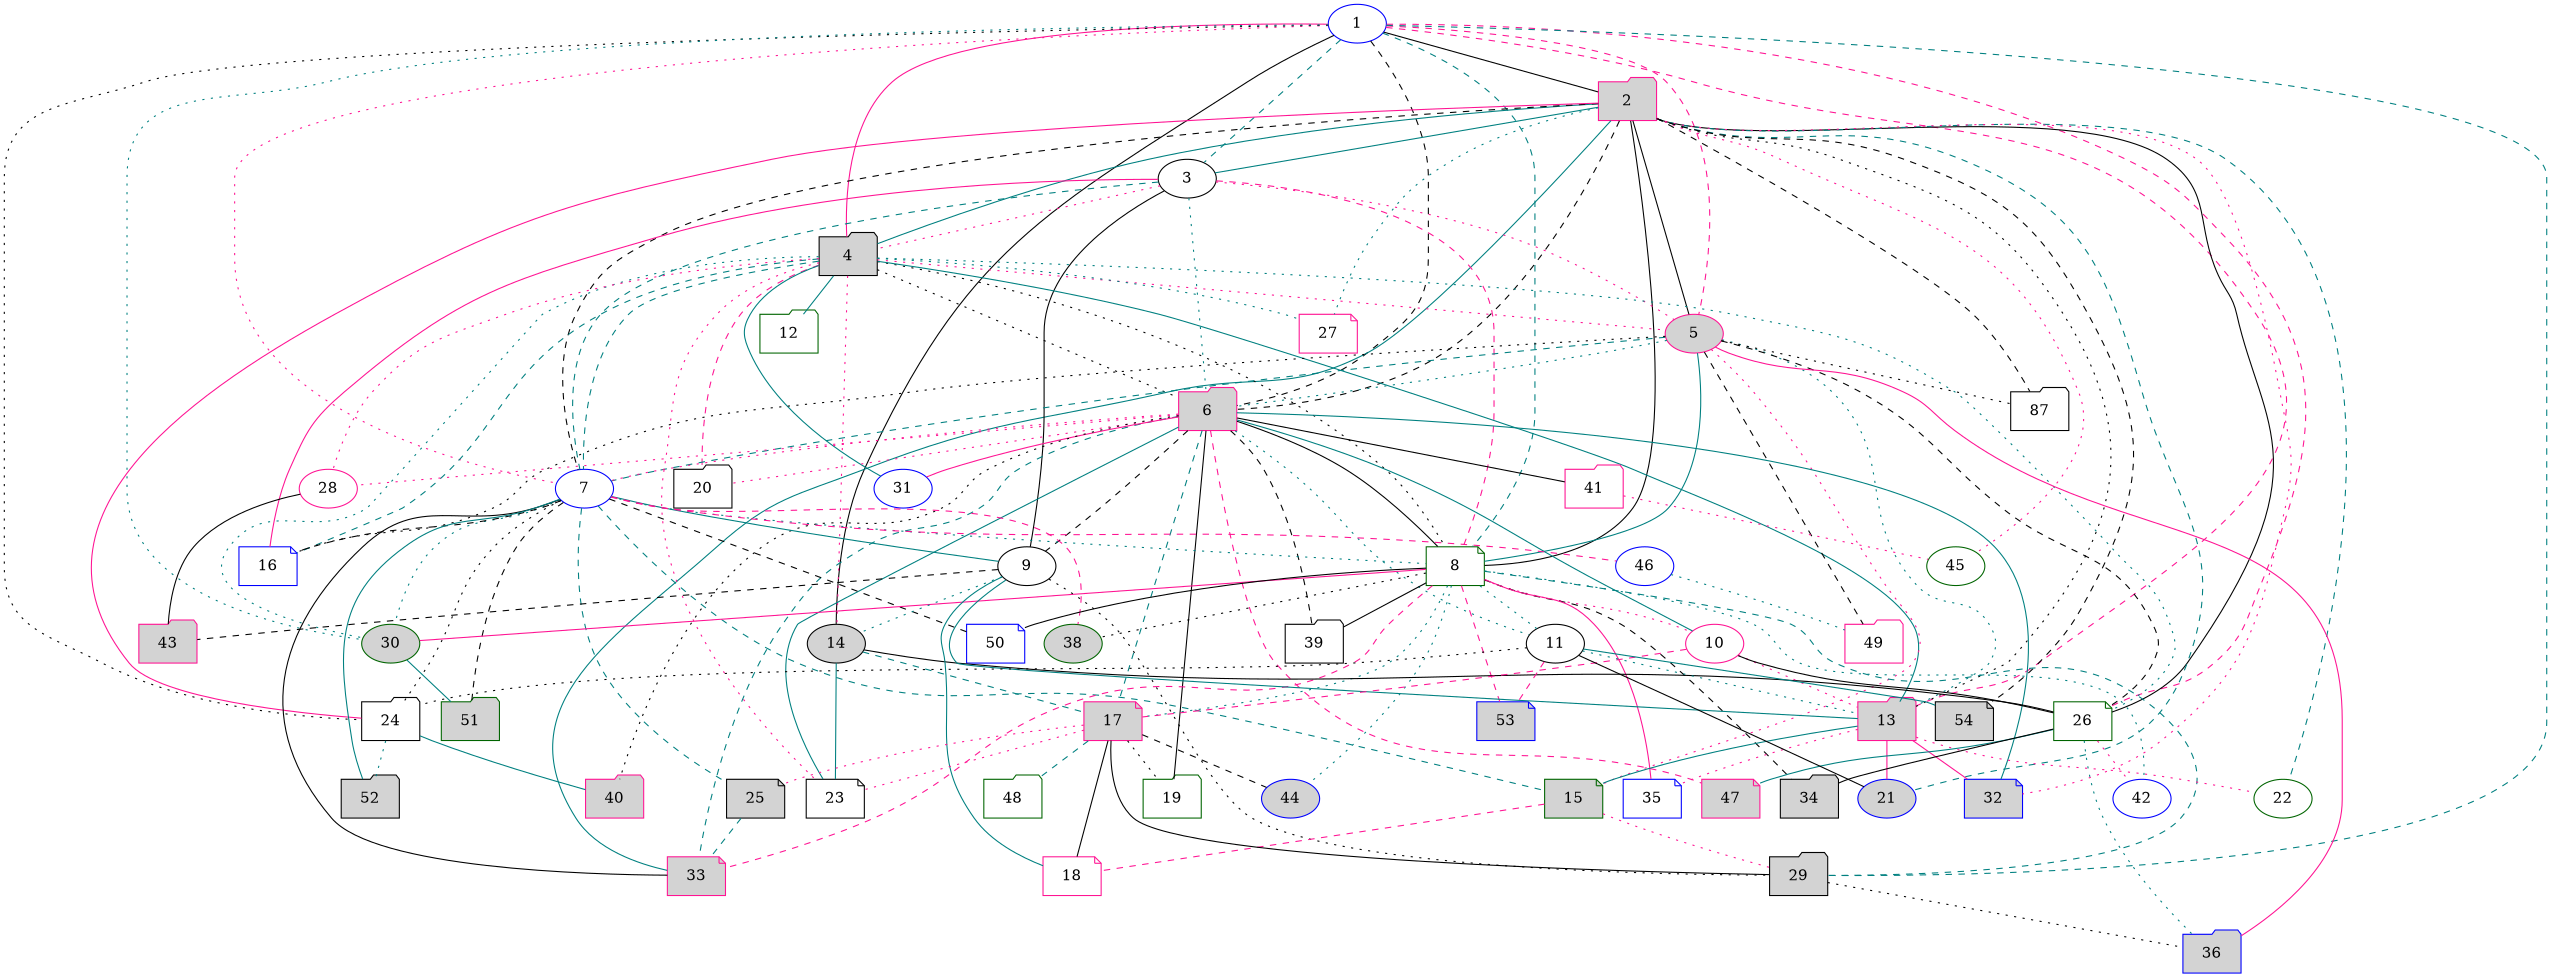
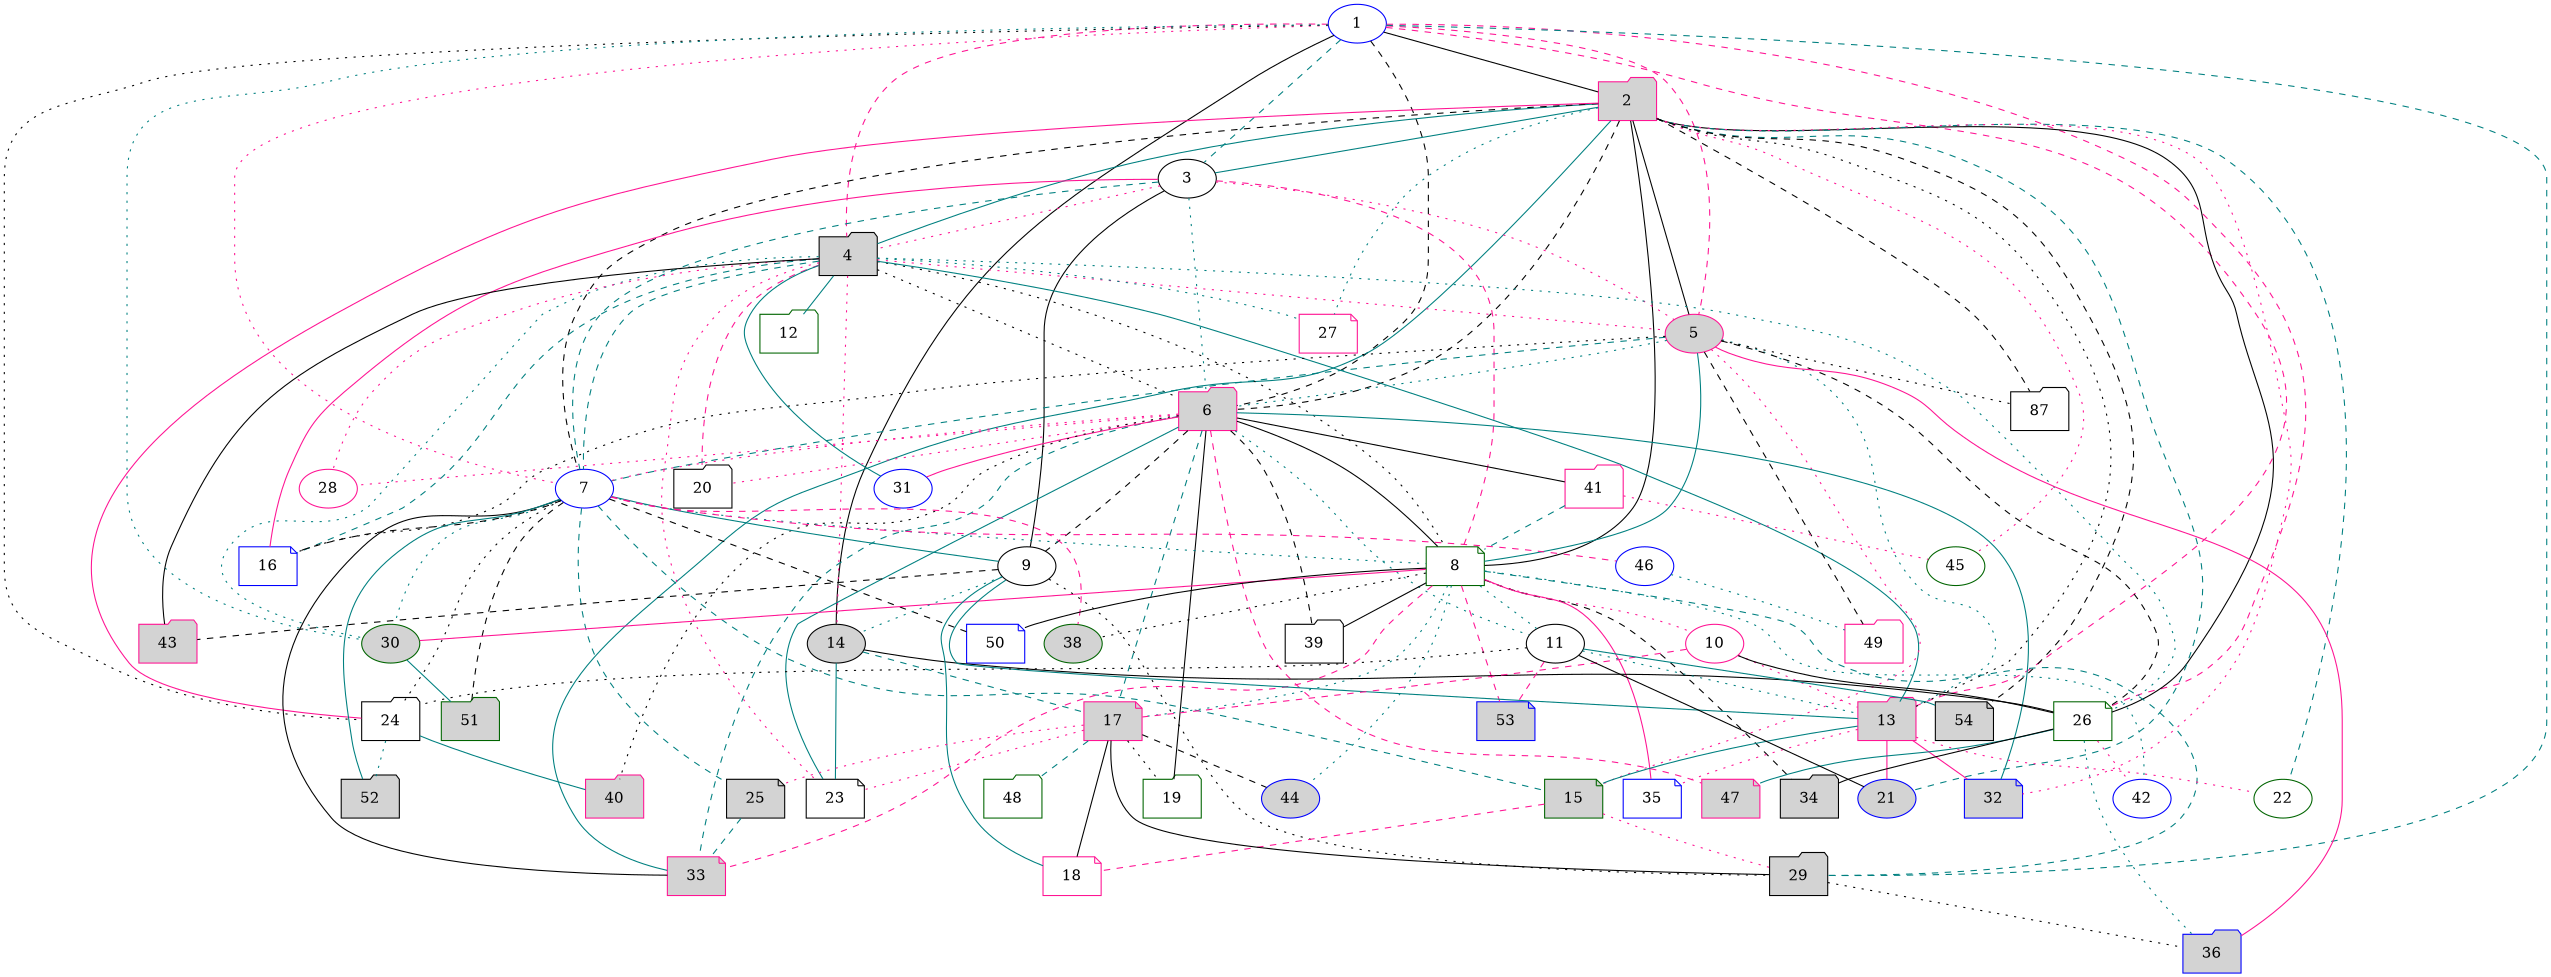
(964, 52) -> (964, 52)
(1535, 274) -> (1525, 527)
(1460, 504) -> none
(208, 534) -> (407, 317)
